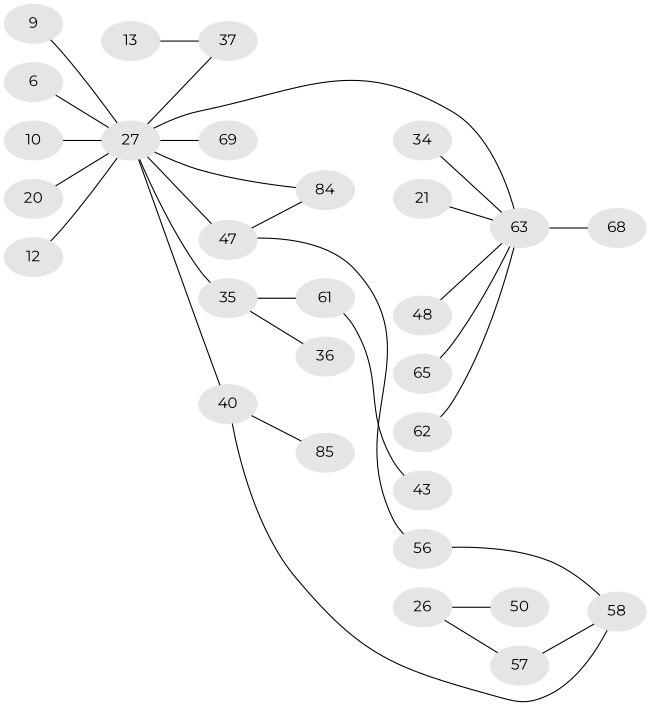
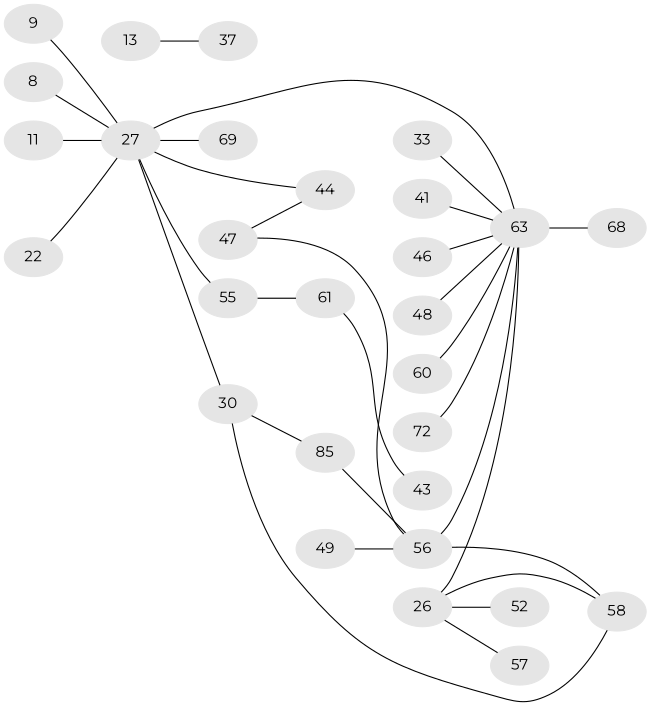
(33, 82) -> (33, 82)
(180, 91) -> none
(33, 140) -> (33, 140)
(422, 140) -> (422, 140)
(180, 190) -> none
(325, 190) -> (325, 190)
(33, 199) -> none
(422, 199) -> (422, 199)
(33, 257) -> (33, 257)
none -> (422, 257)
(228, 298) -> (228, 298)
(325, 357) -> none
(422, 374) -> (422, 374)
none -> (496, 396)
(228, 404) -> (228, 404)
none -> (501, 425)
(422, 432) -> (422, 432)
none -> (374, 501)
none -> (325, 549)
(520, 607) -> (520, 607)
(568, 639) -> (521, 574)
